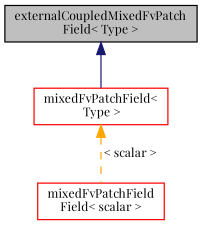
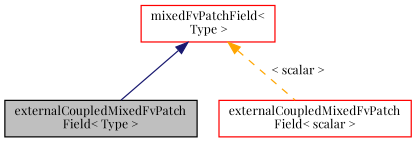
(101, 71) -> (150, 75)
(101, 201) -> (315, 119)
